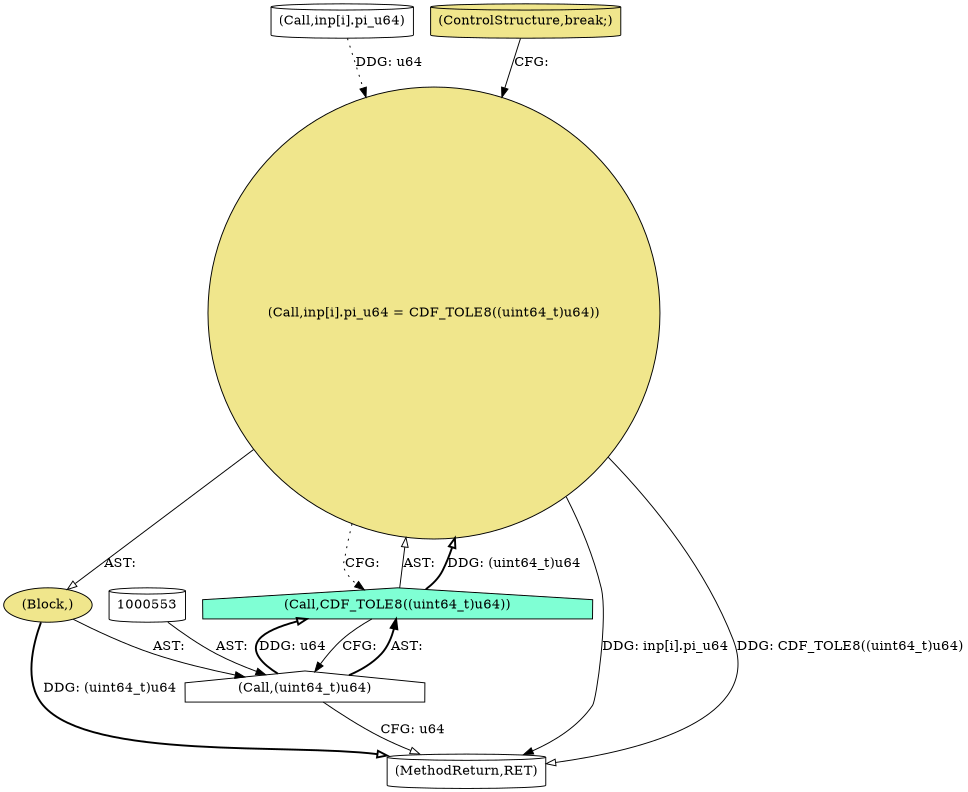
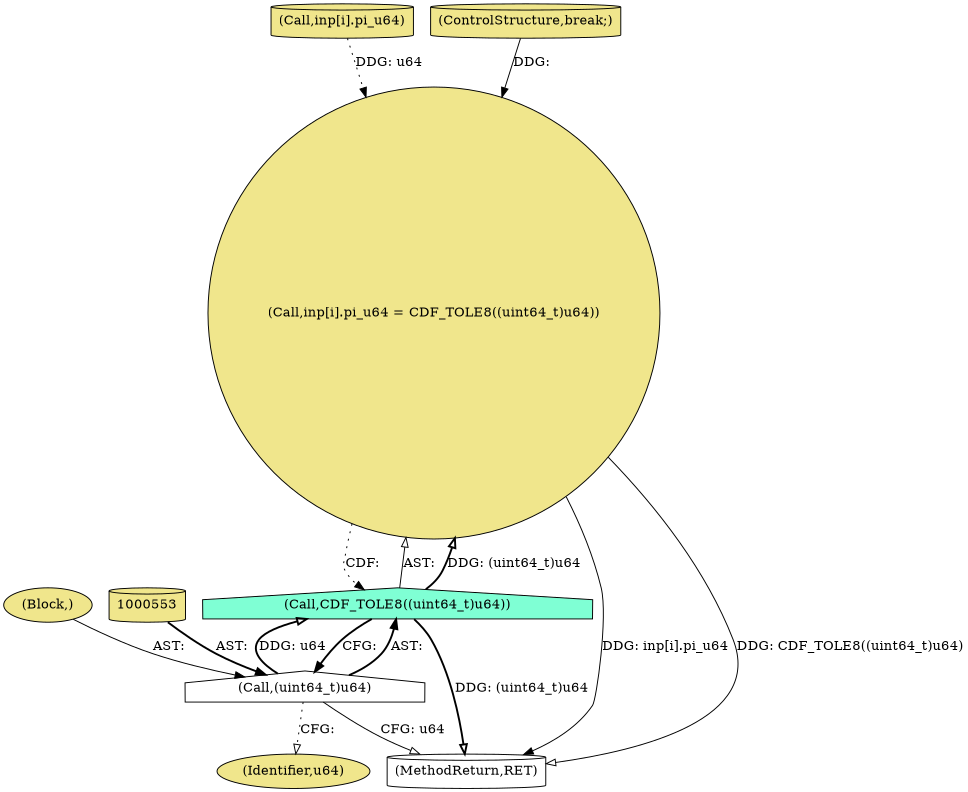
(342, 21) -> (342, 21)
(534, 63) -> (534, 63)
(164, 516) -> none
(365, 563) -> (365, 563)
(147, 605) -> (147, 605)
(343, 638) -> (343, 638)
(210, 650) -> (210, 650)
(163, 743) -> (448, 678)
none -> (293, 771)
